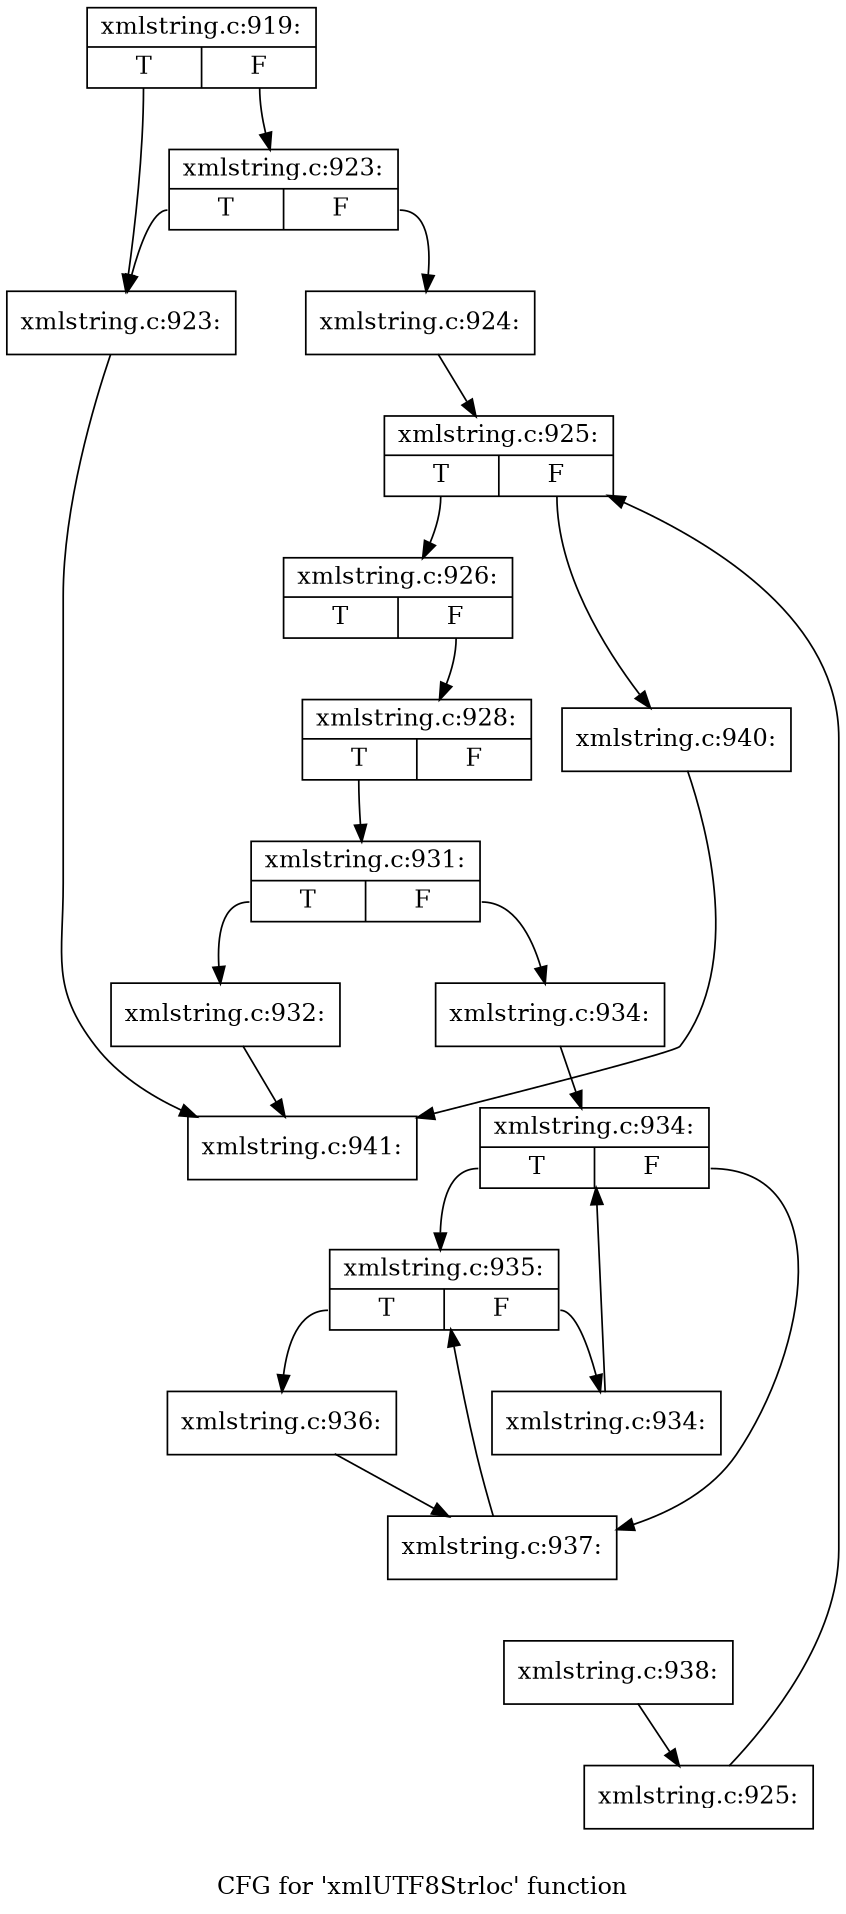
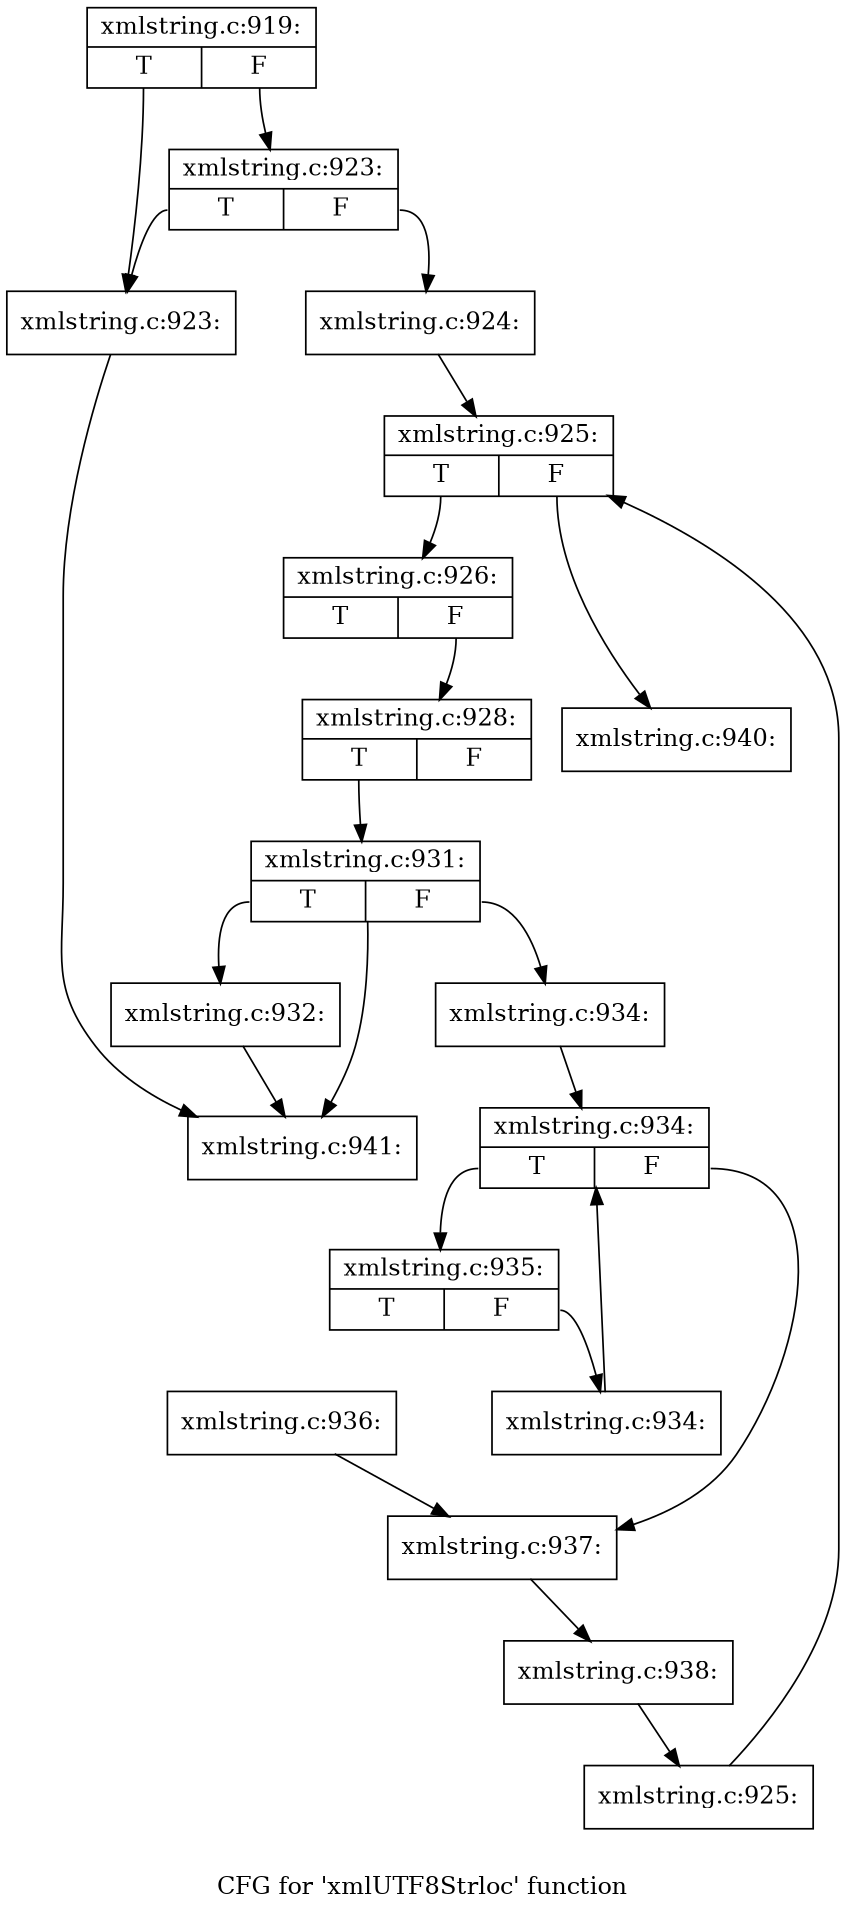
(688, 1033) -> (362, 1014)
(295, 1334) -> none
(471, 1432) -> (554, 1604)
